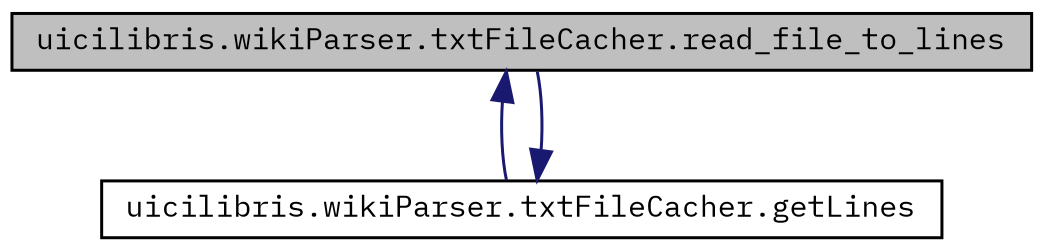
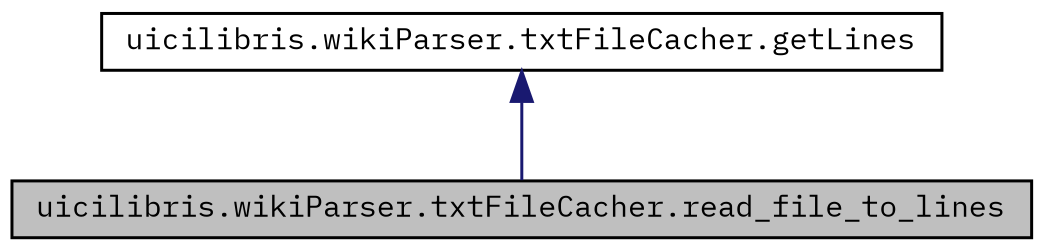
(502, 141) -> none
